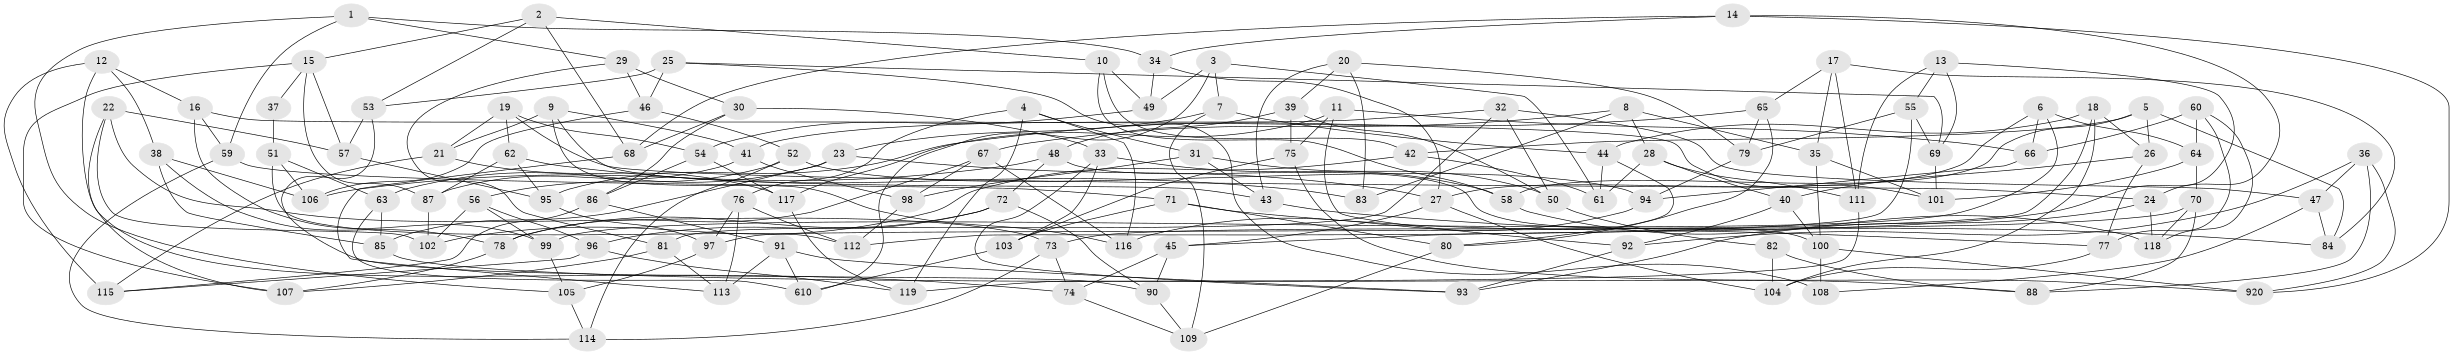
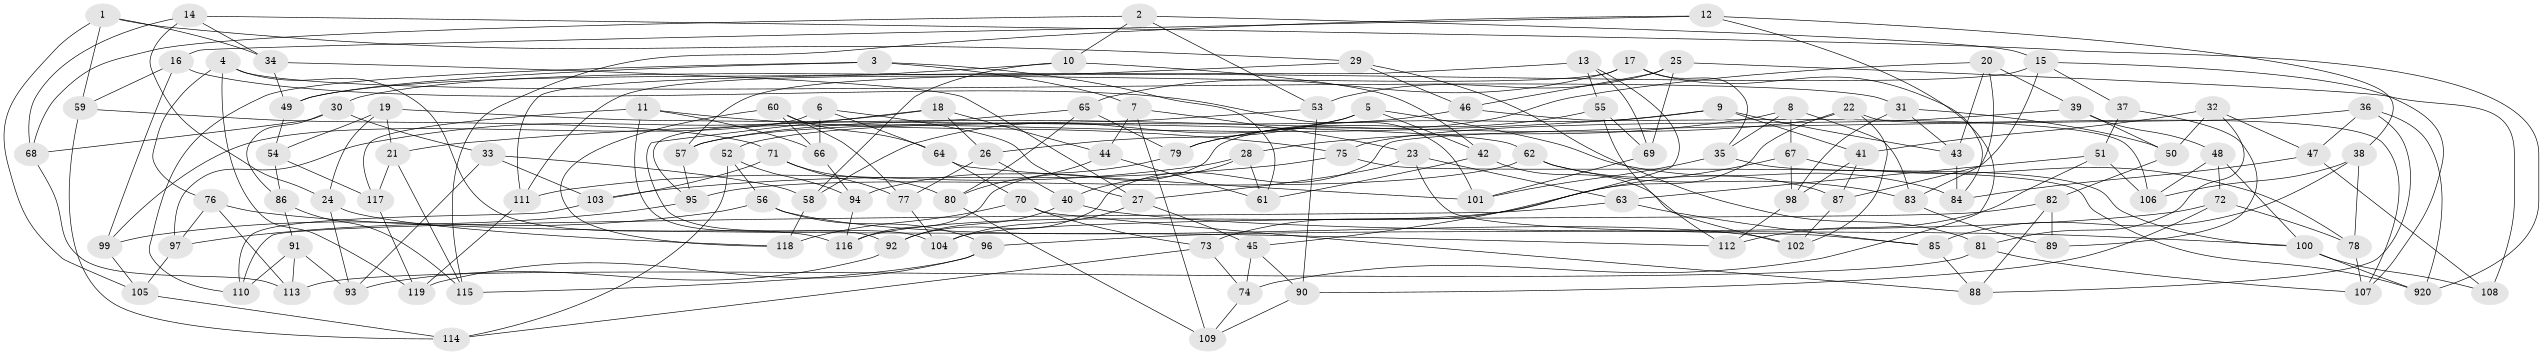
none -> (2052, 247)
(803, 293) -> (241, 293)
